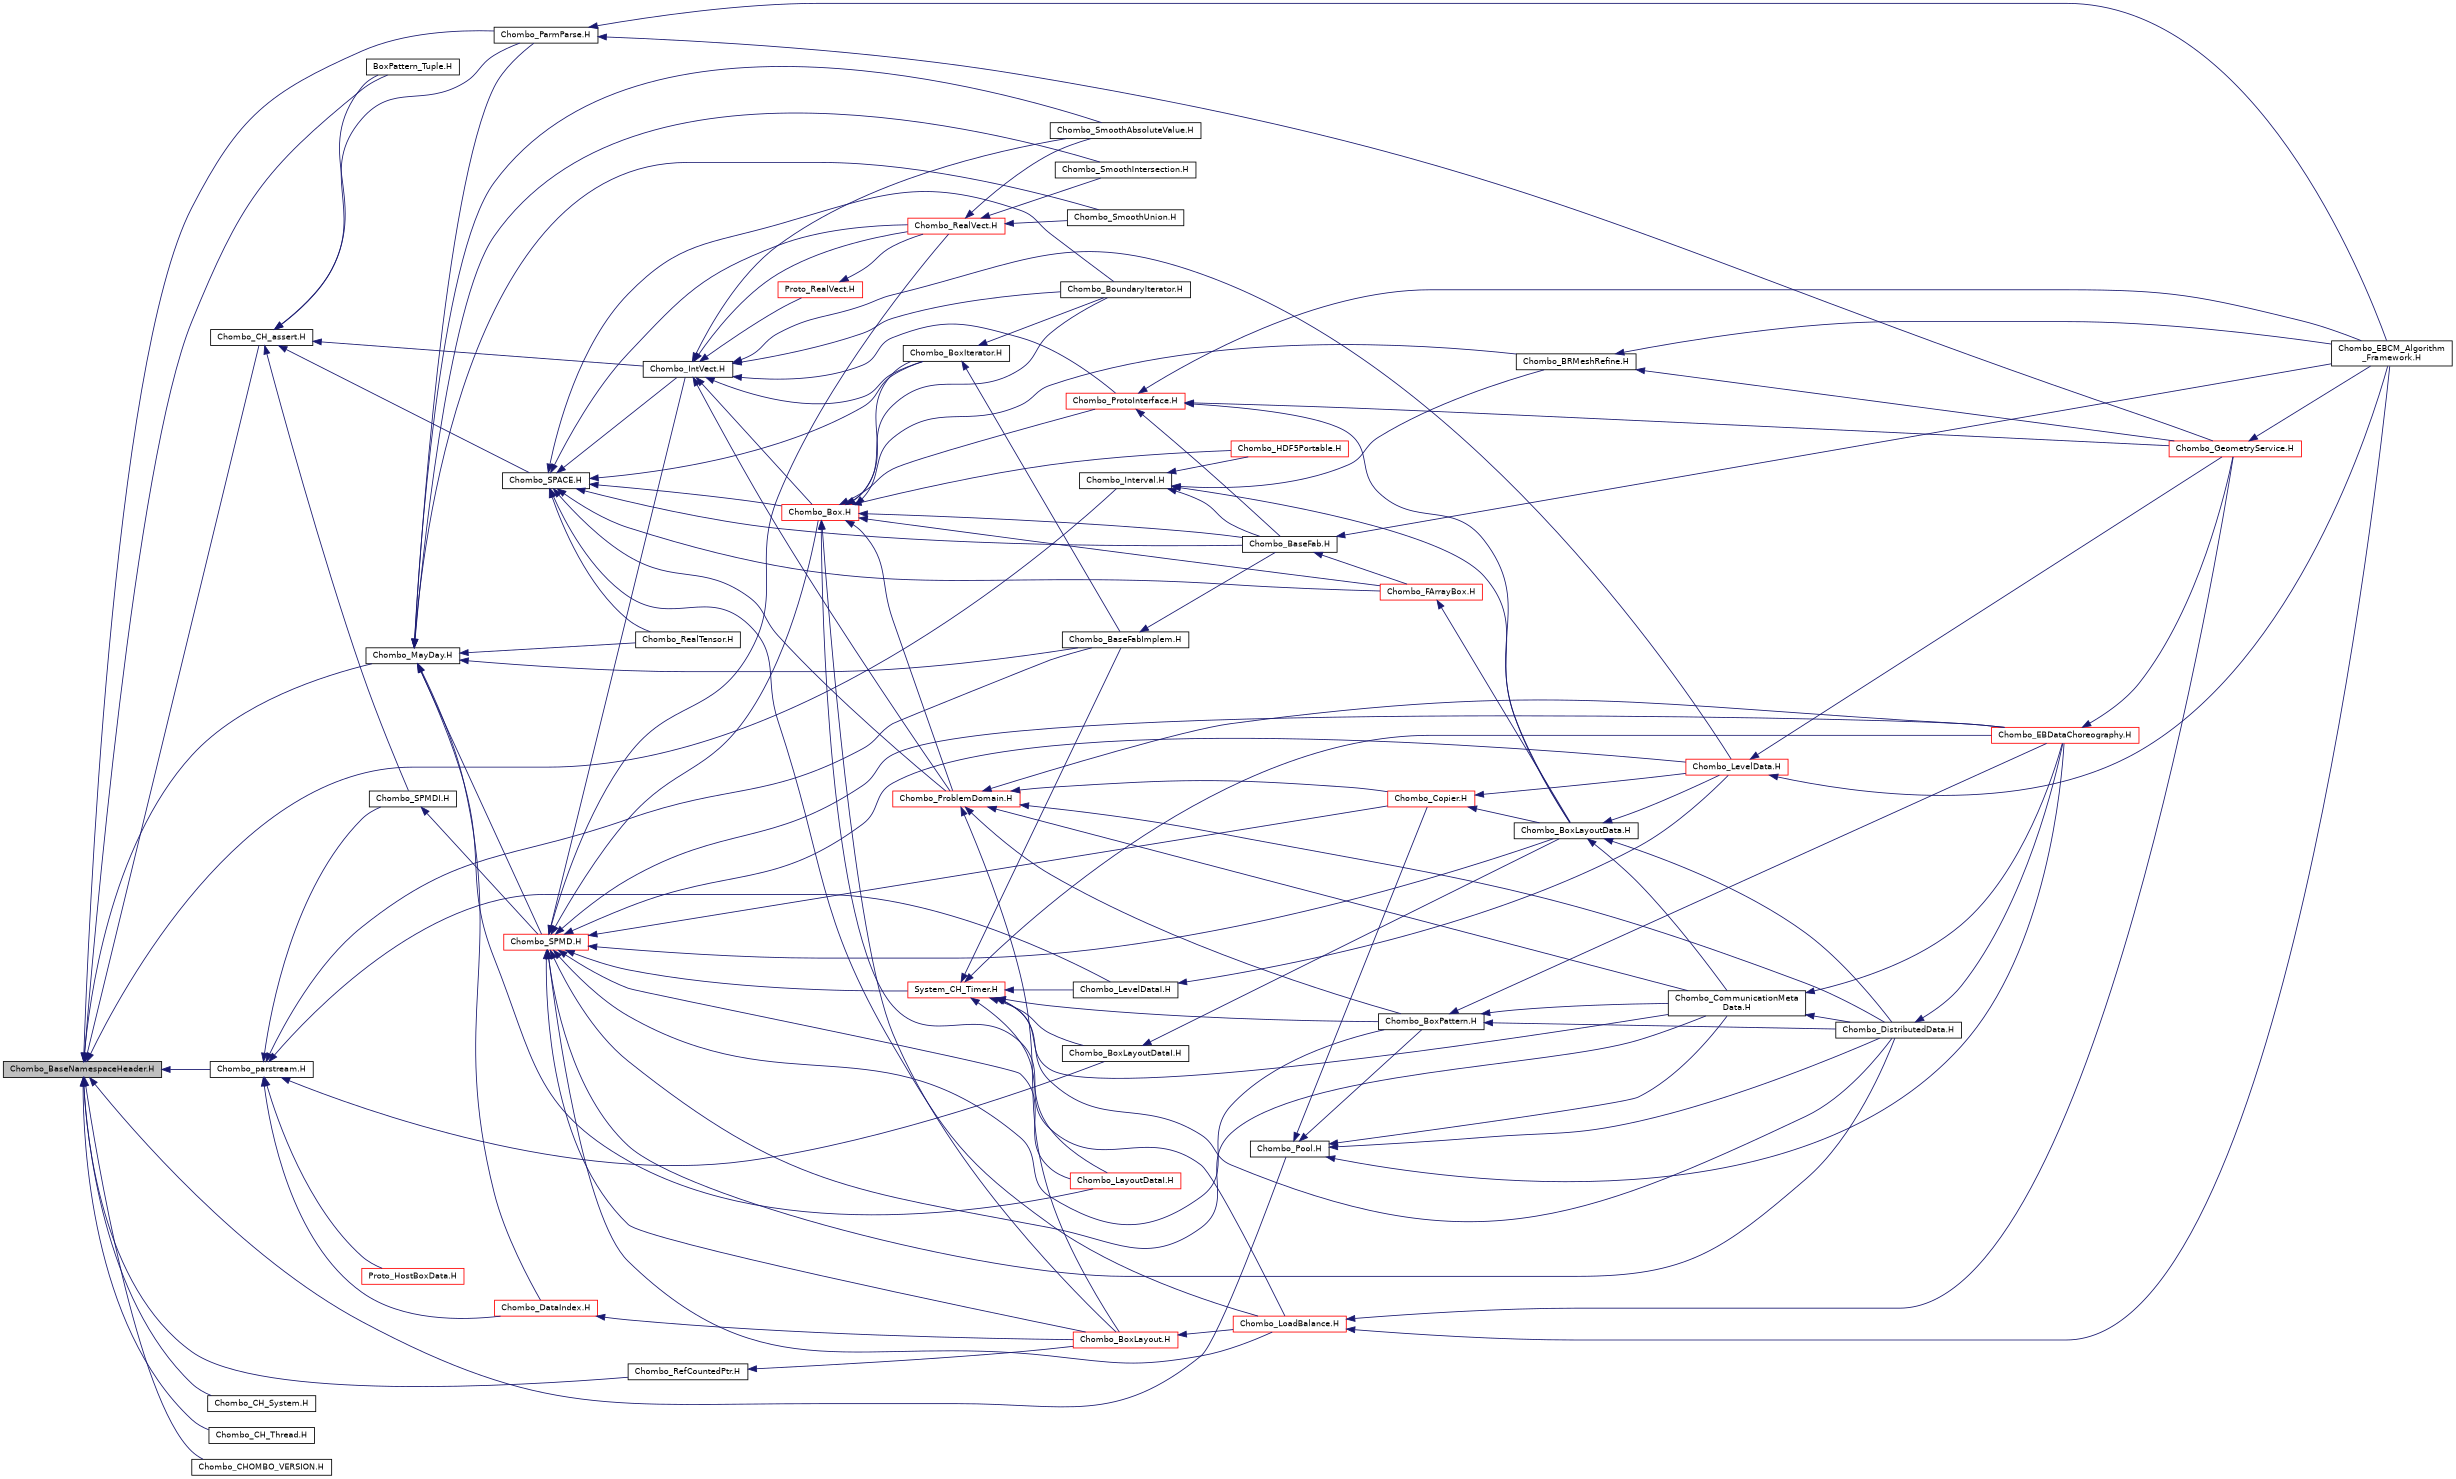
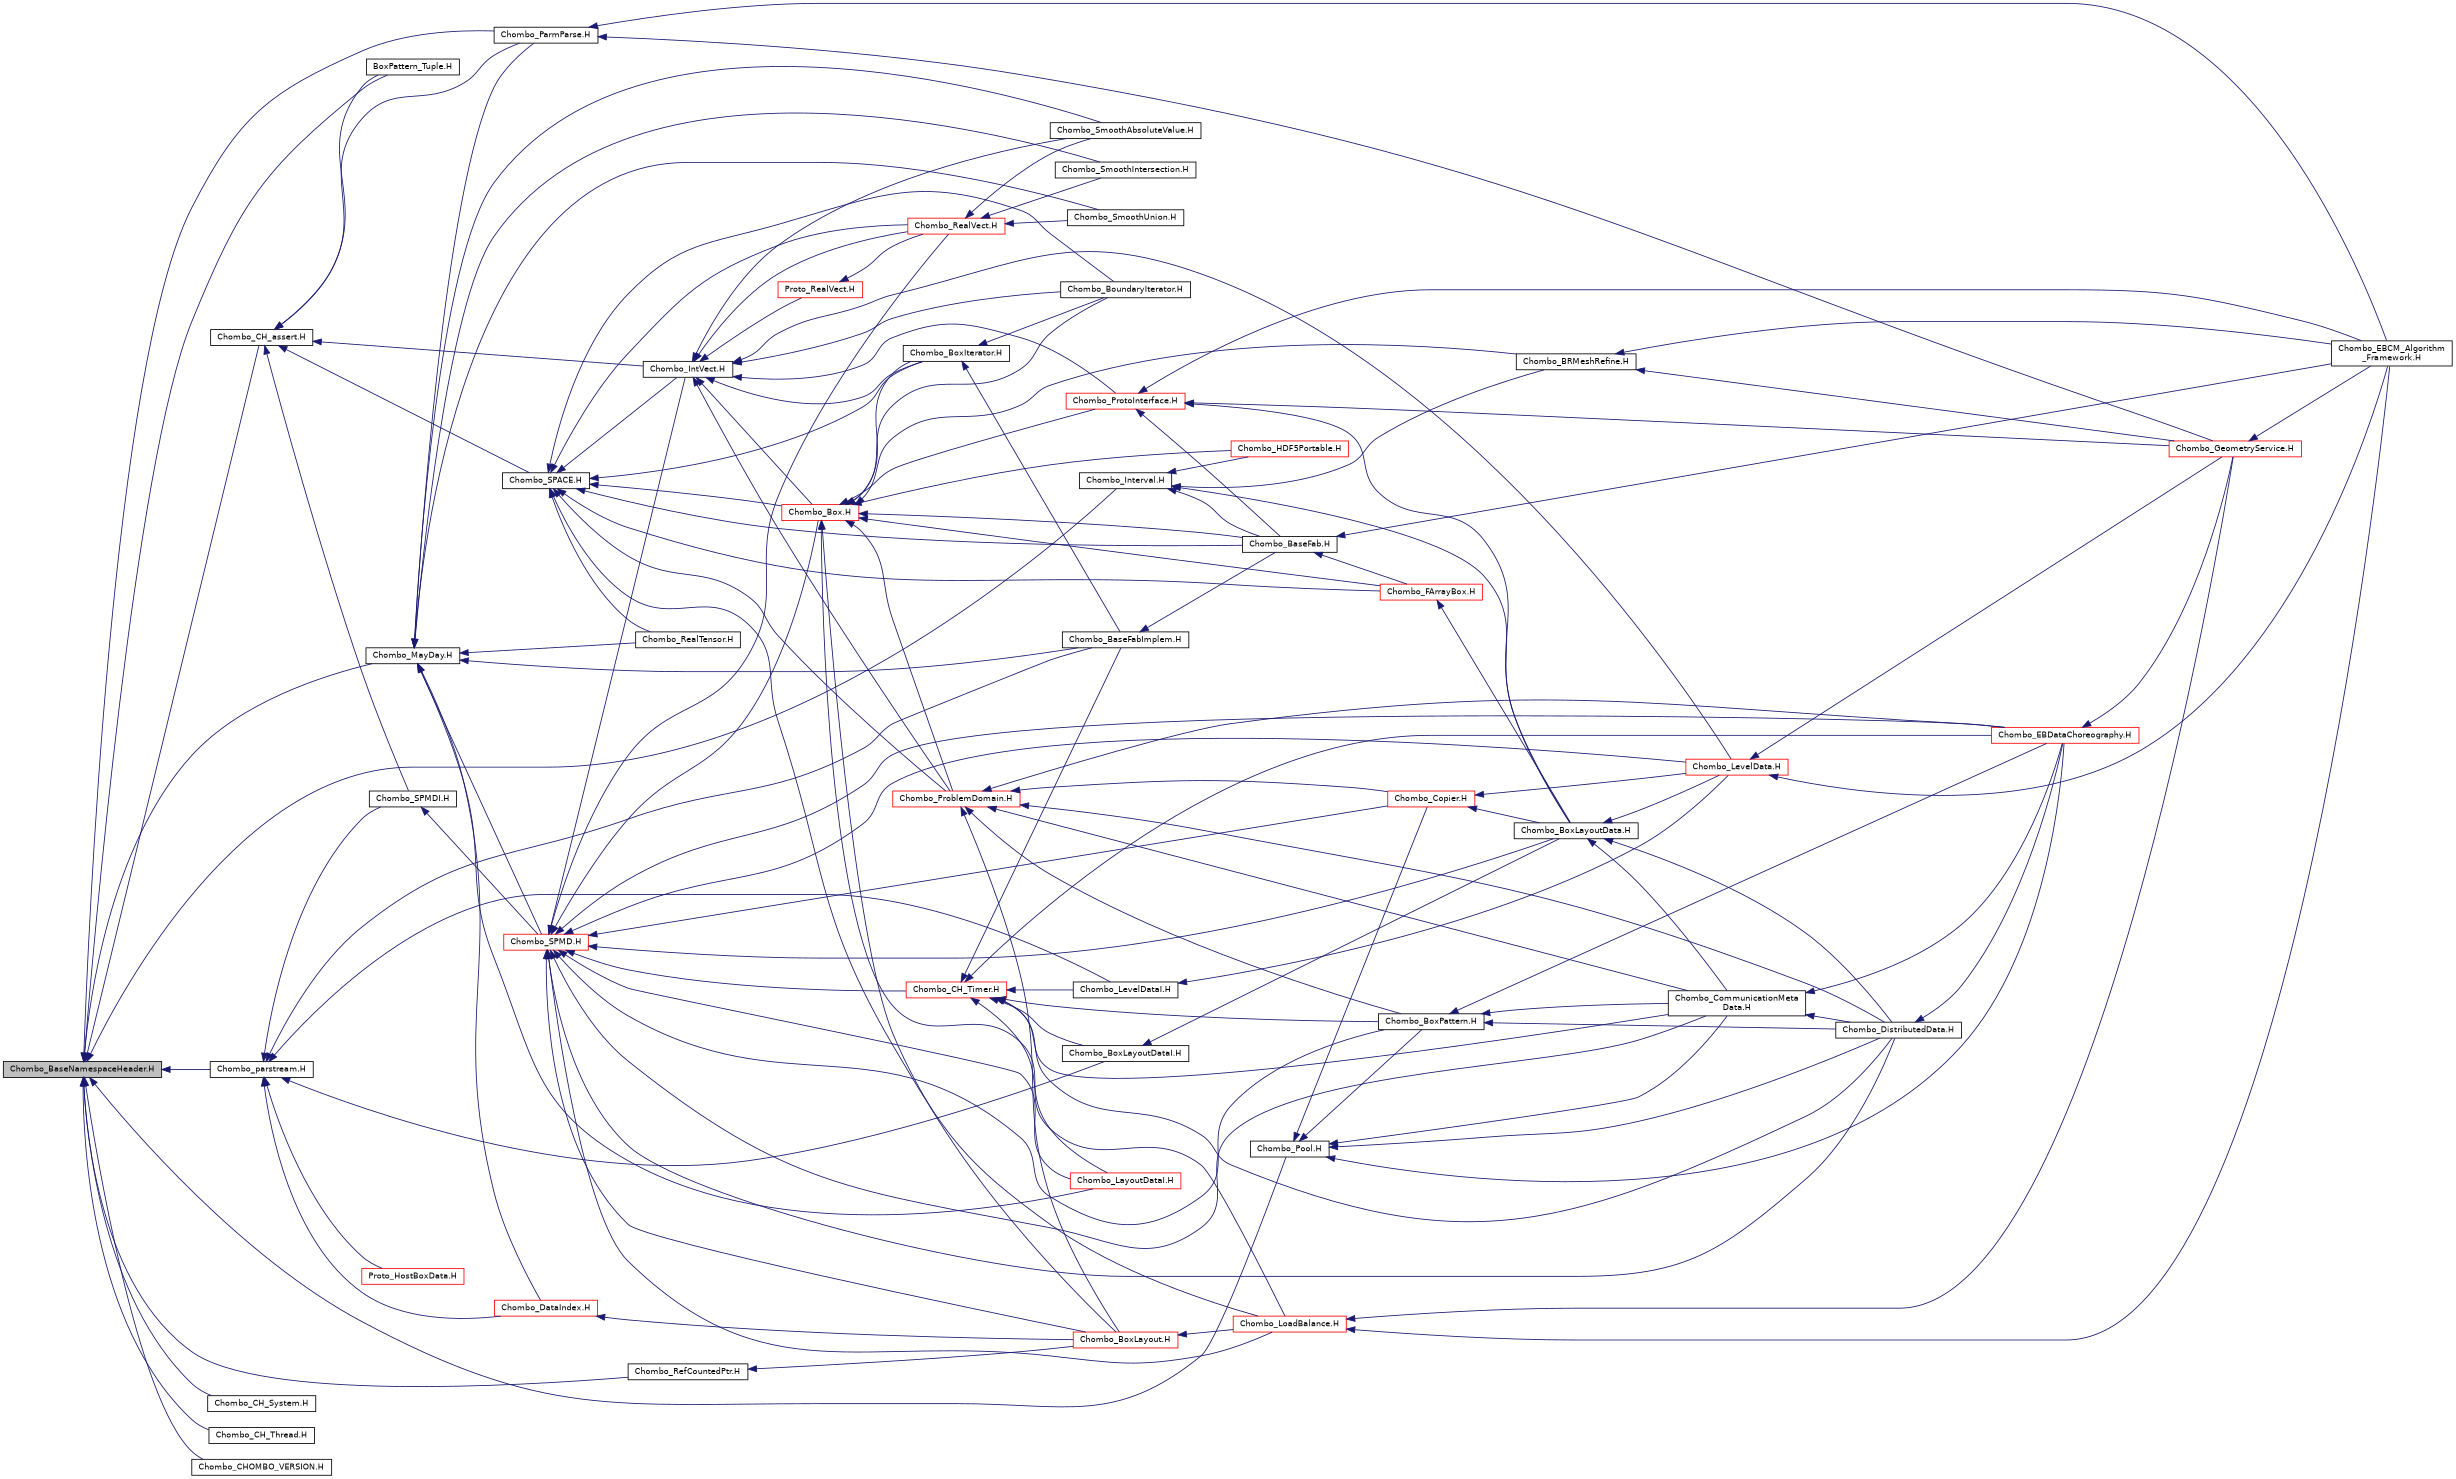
(956, 990) -> (956, 990)
